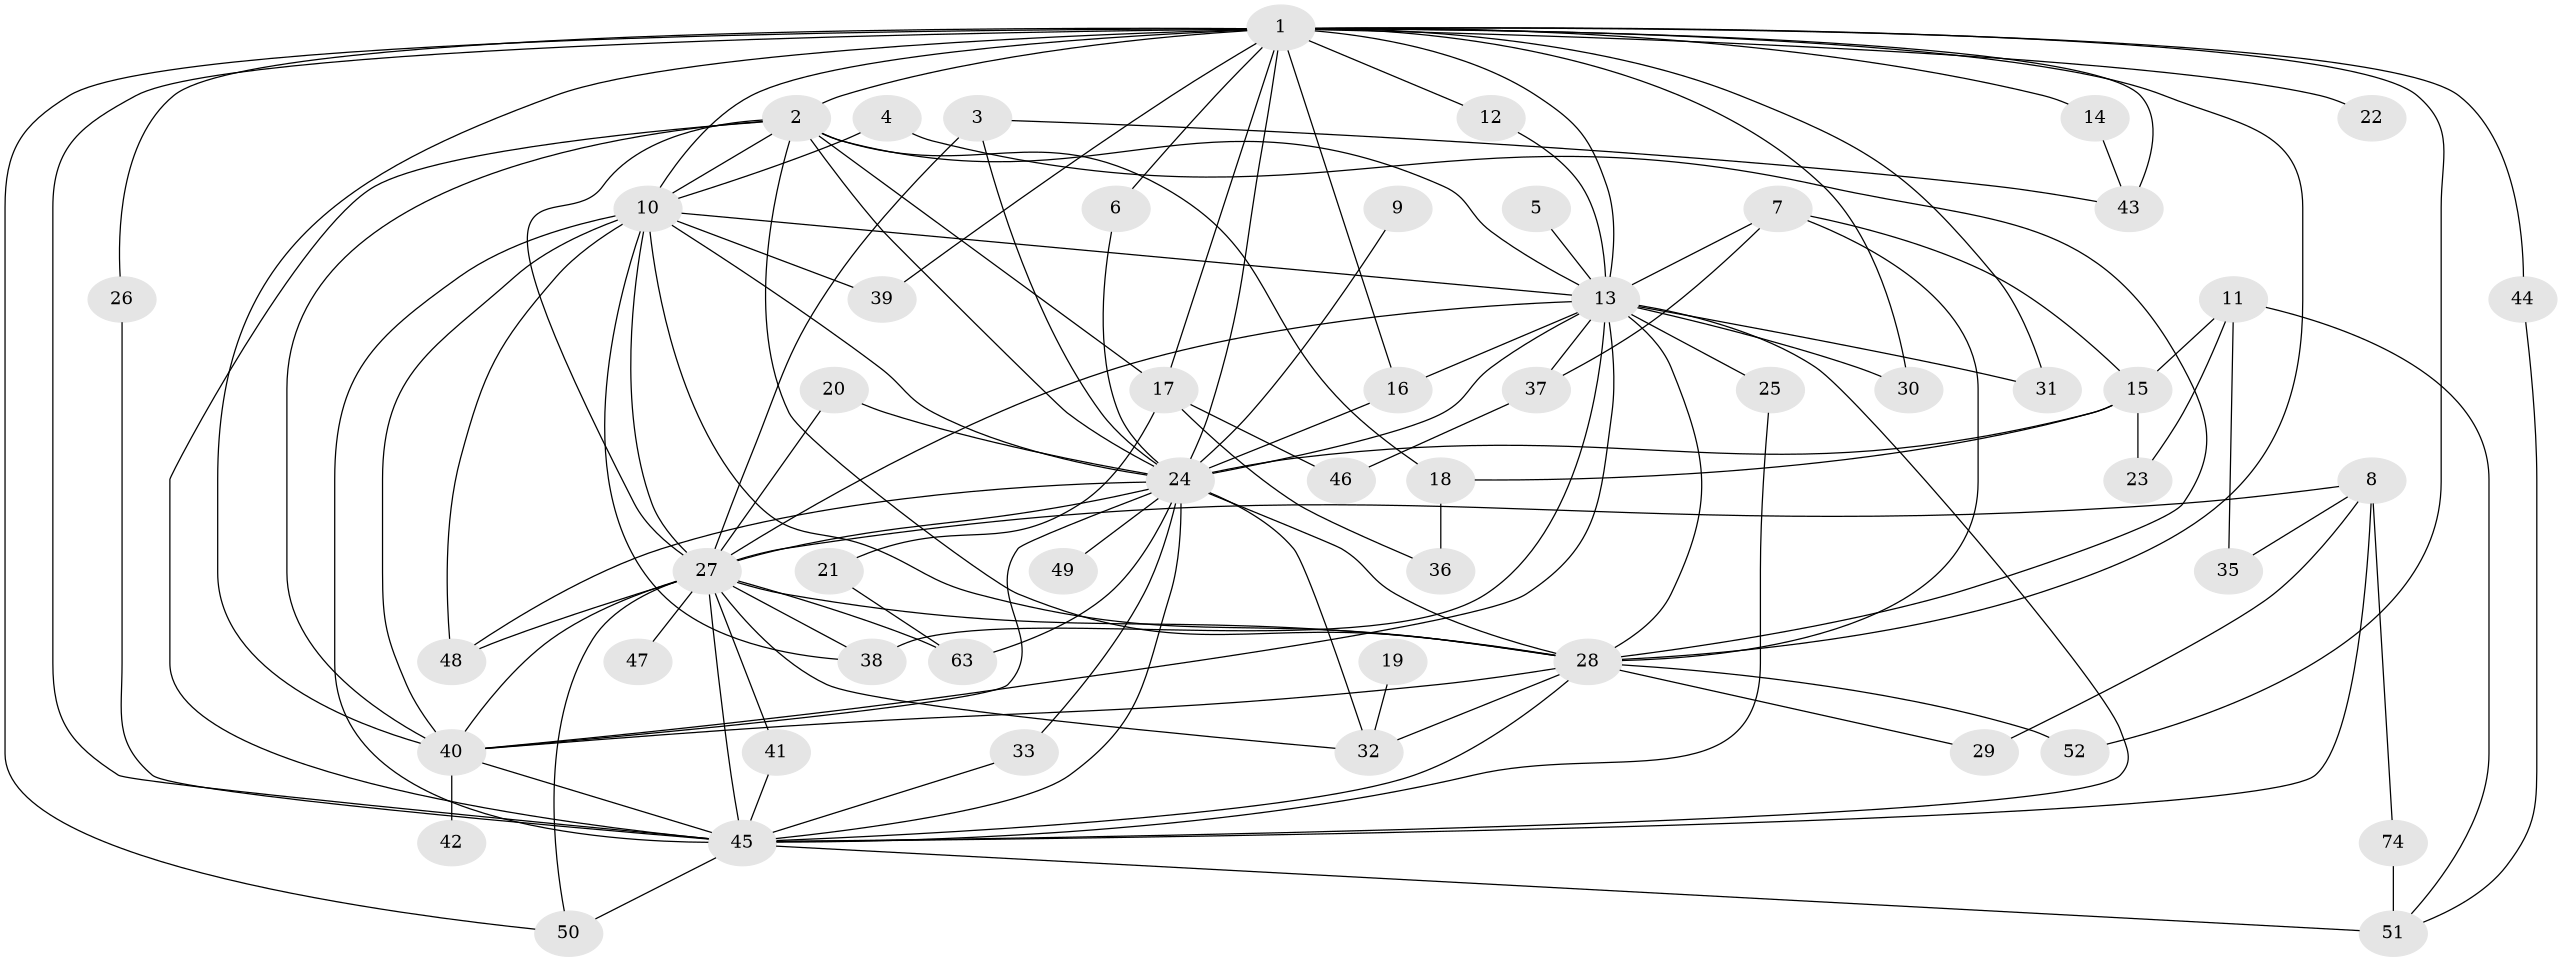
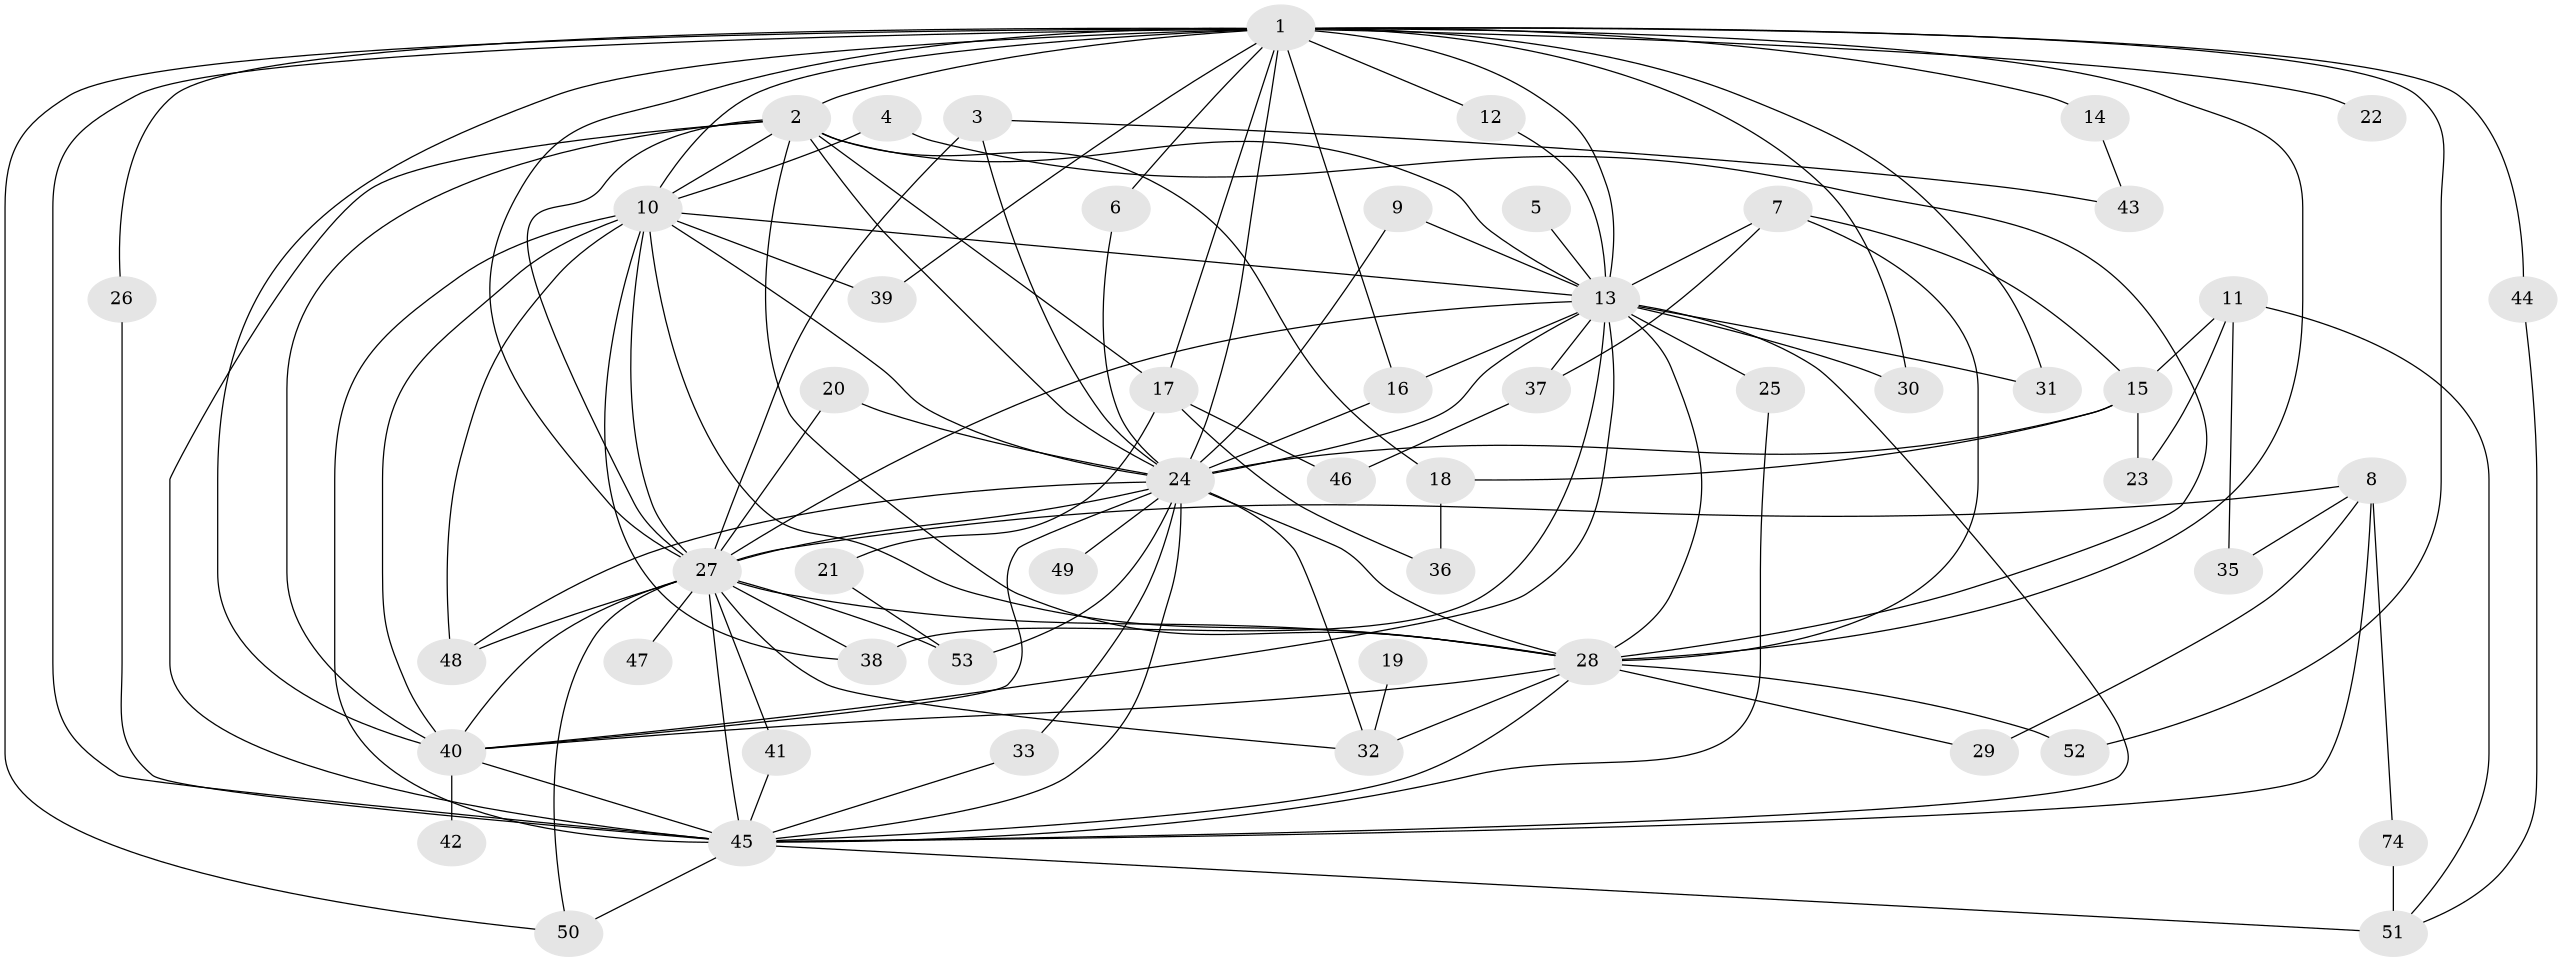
(1779, 40) -> (649, 107)
none -> (1502, 254)
(963, 662) -> (963, 662)
